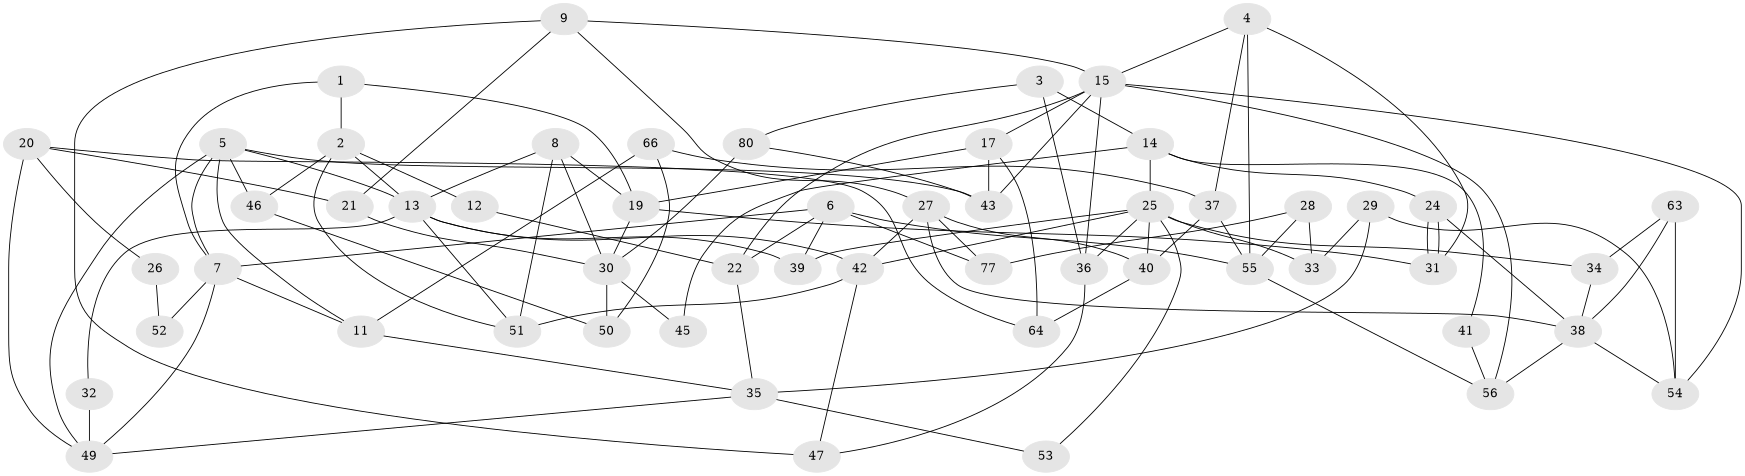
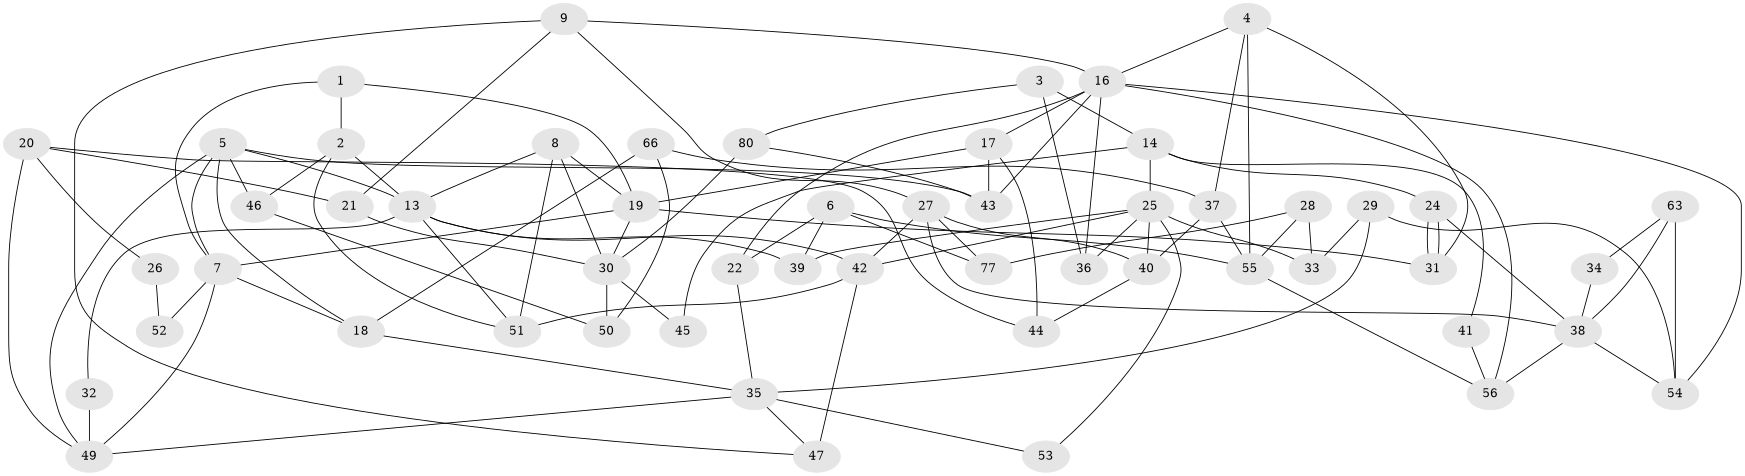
(1102, 82) -> (1102, 82)
(475, 207) -> none
(609, 229) -> (418, 239)
(1358, 247) -> none
(361, 332) -> (361, 332)
(1036, 332) -> (1036, 332)
(993, 405) -> (785, 425)
